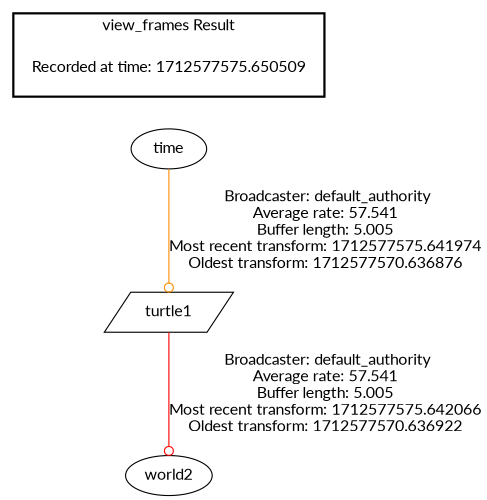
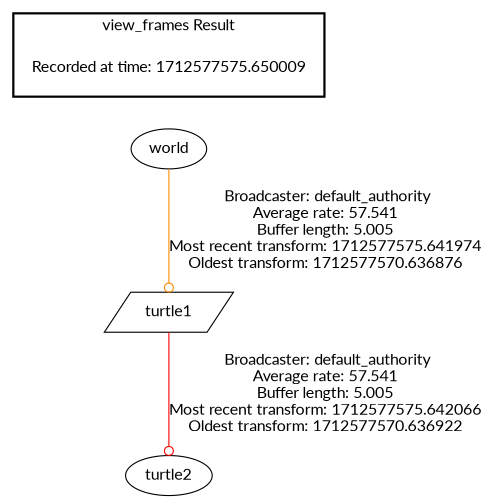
(169, 68) -> (169, 68)
(169, 149) -> (169, 149)
(169, 476) -> (169, 476)
